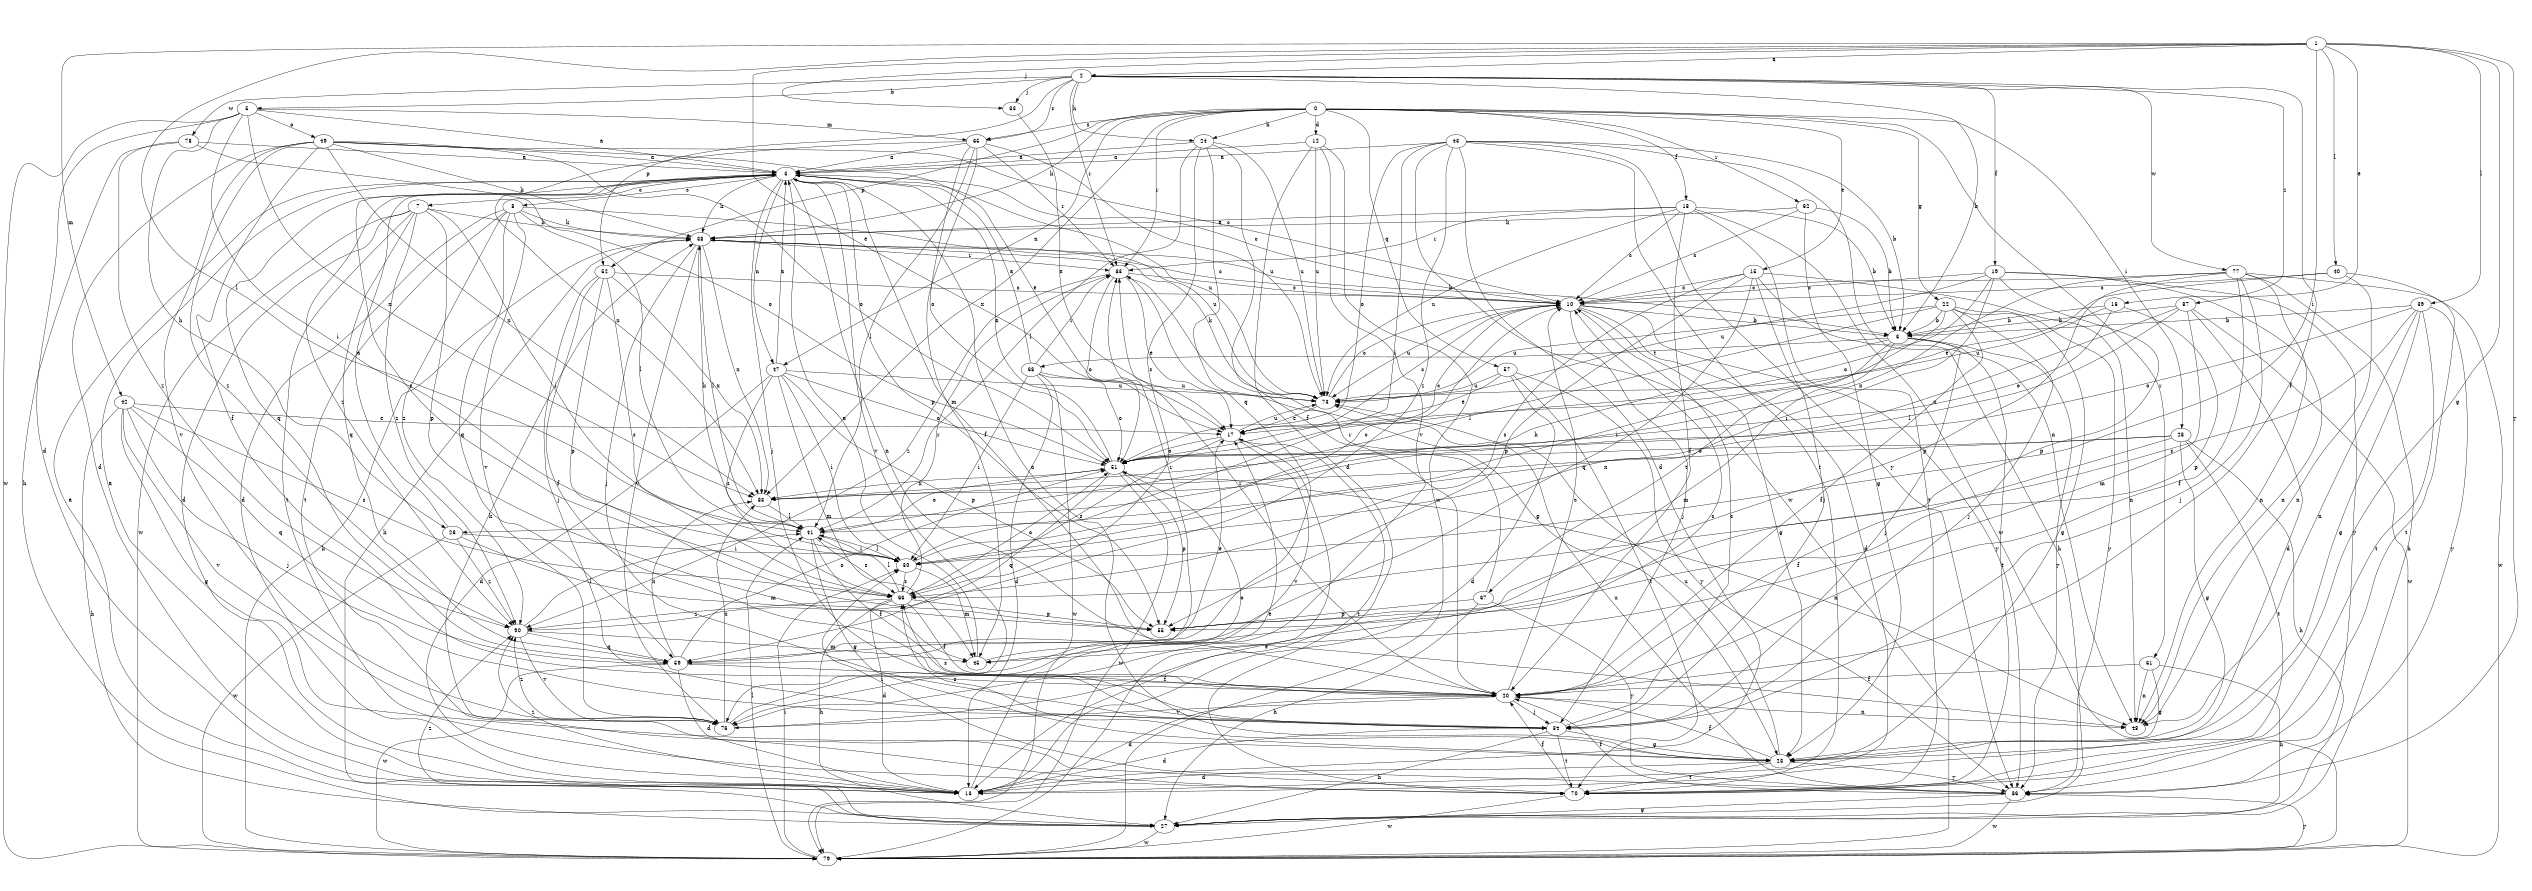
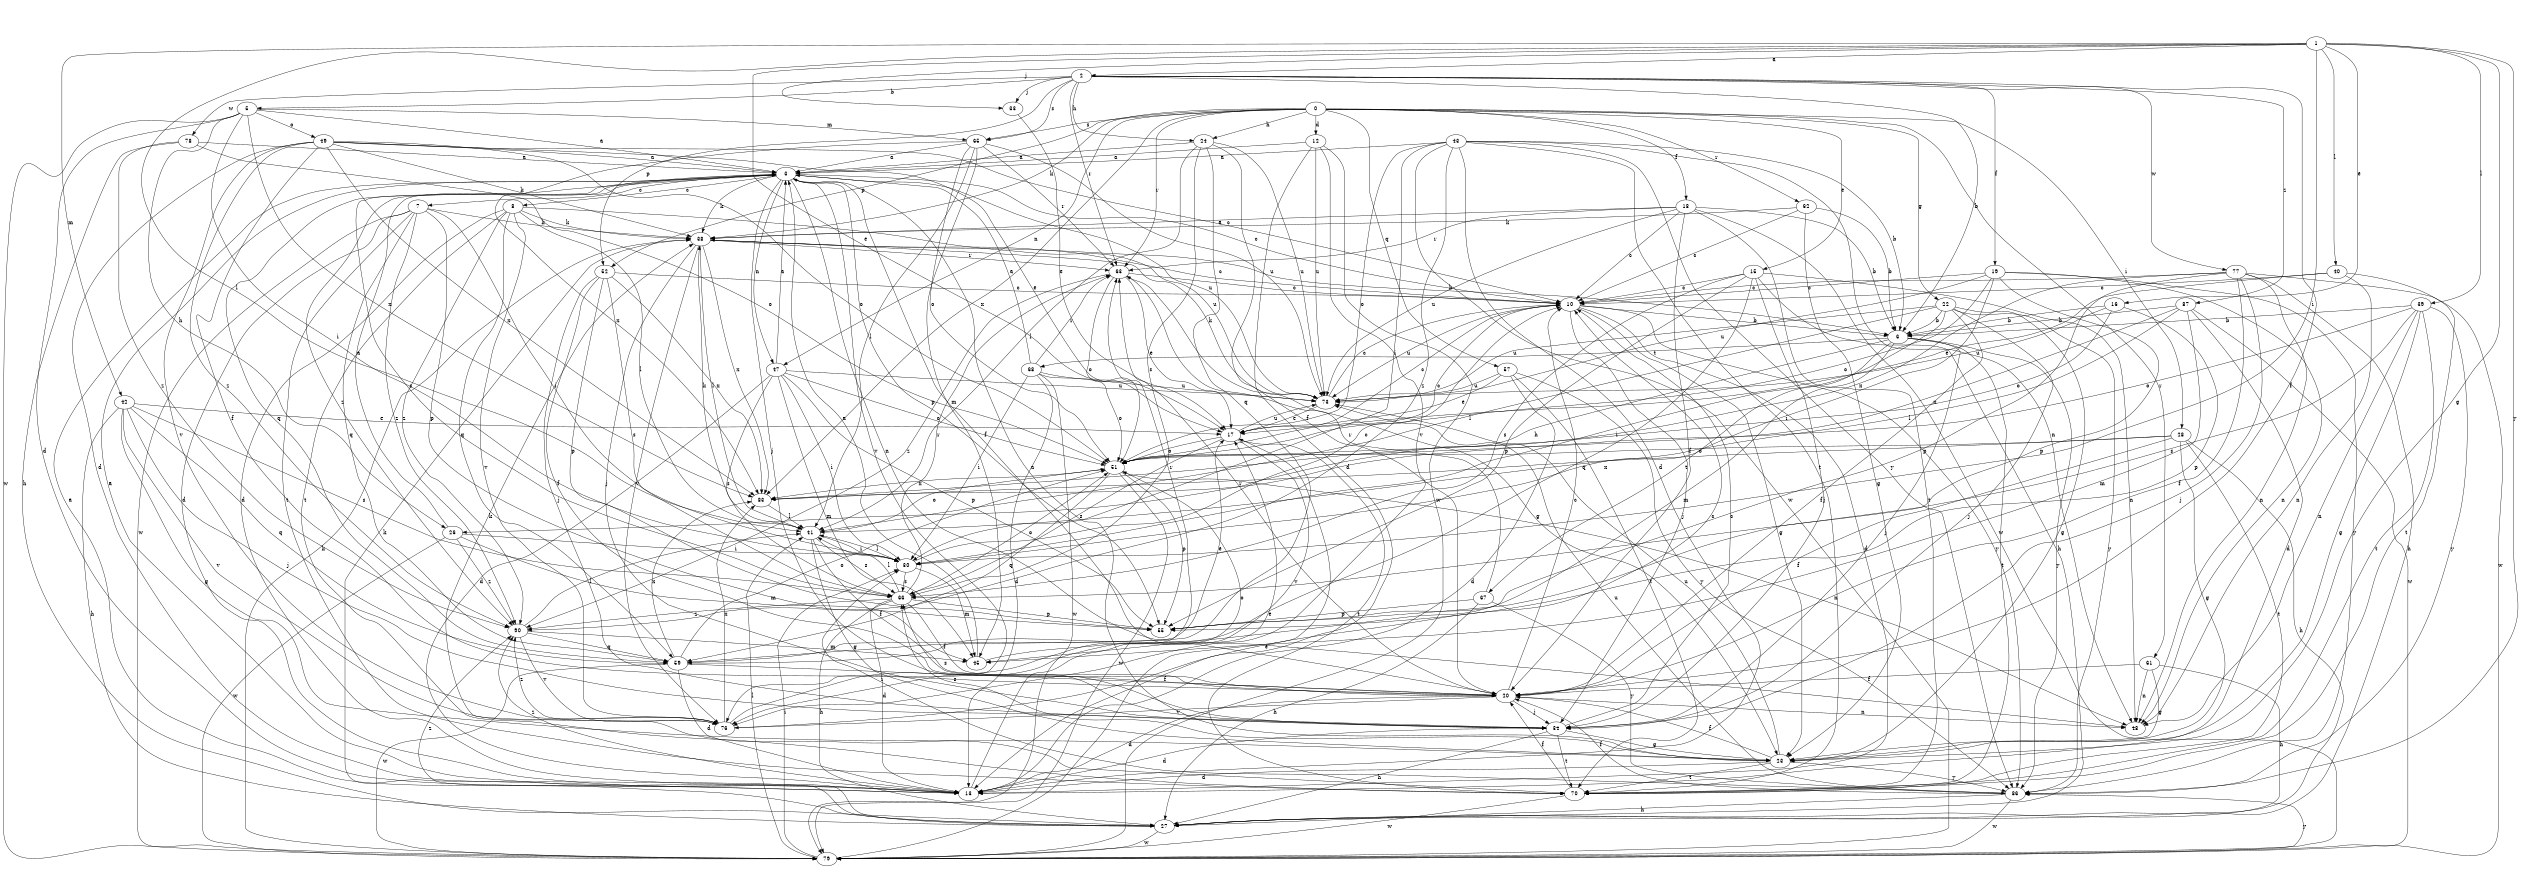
(995, 275) -> none
(1642, 810) -> (1642, 810)
